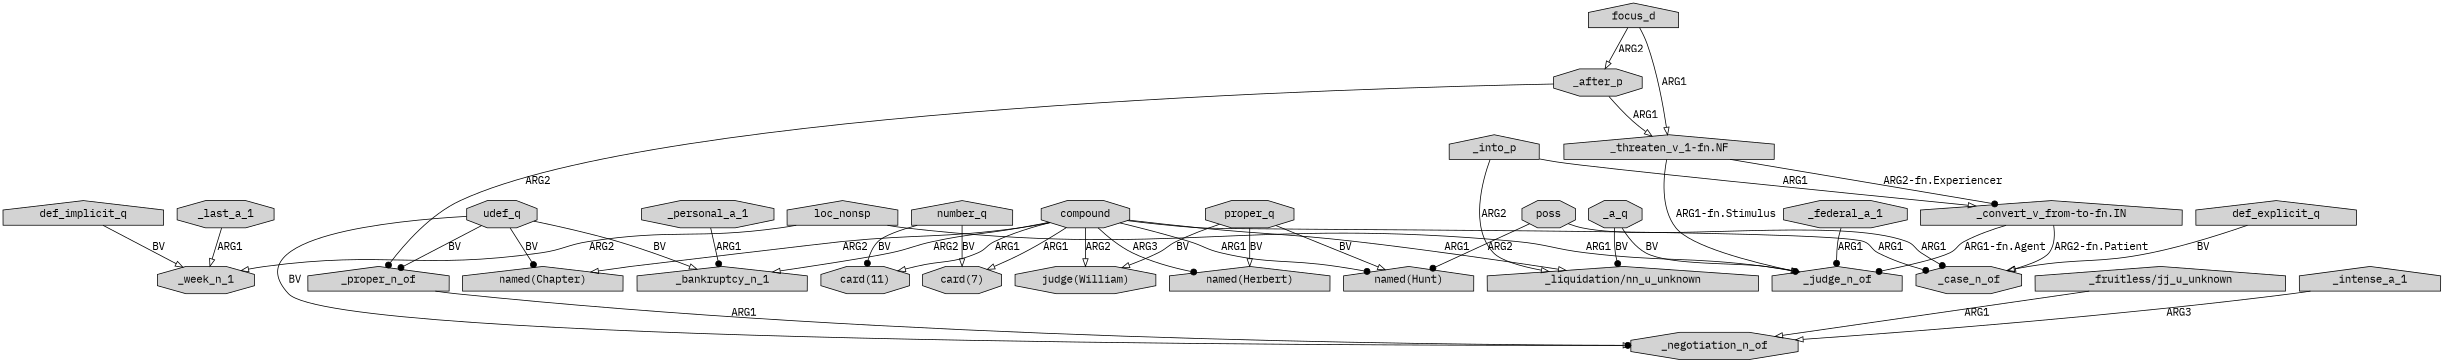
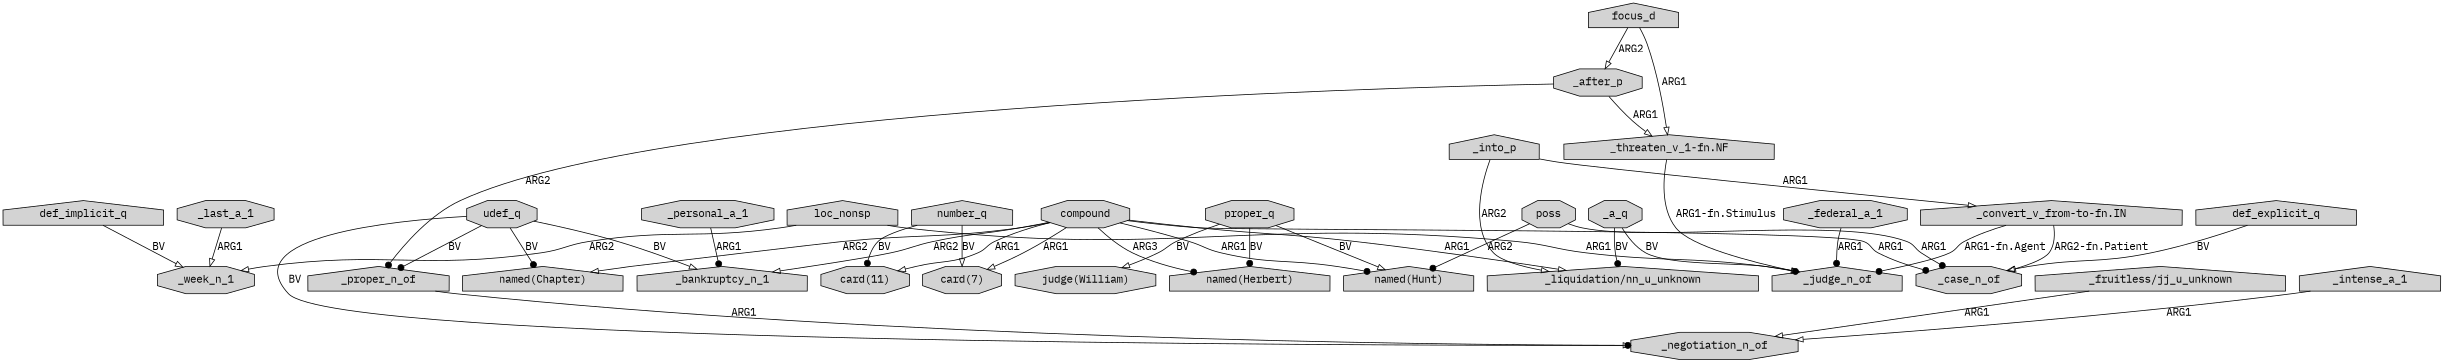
(1861, 181) -> none
(1250, 243) -> (1250, 243)
(1085, 244) -> none
(2179, 313) -> (2179, 313)
